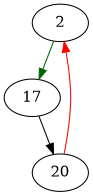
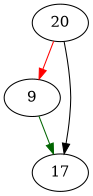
(60, 23) -> (32, 98)
(44, 130) -> (71, 93)
